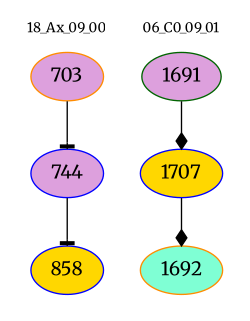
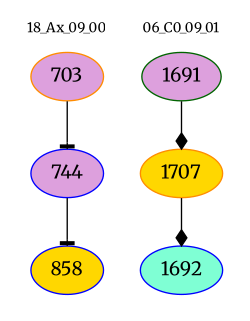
(181, 173) -> (181, 173)
(181, 270) -> (181, 270)
